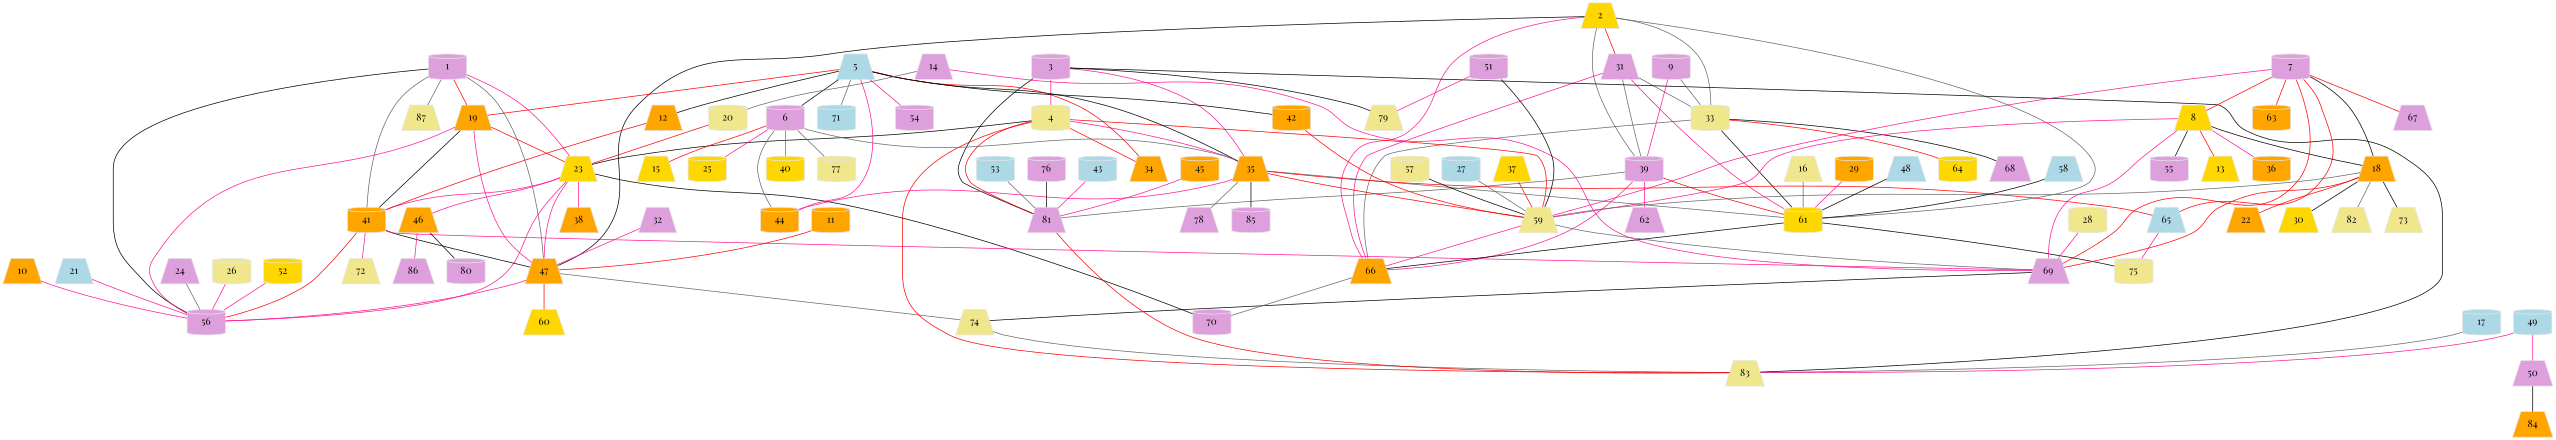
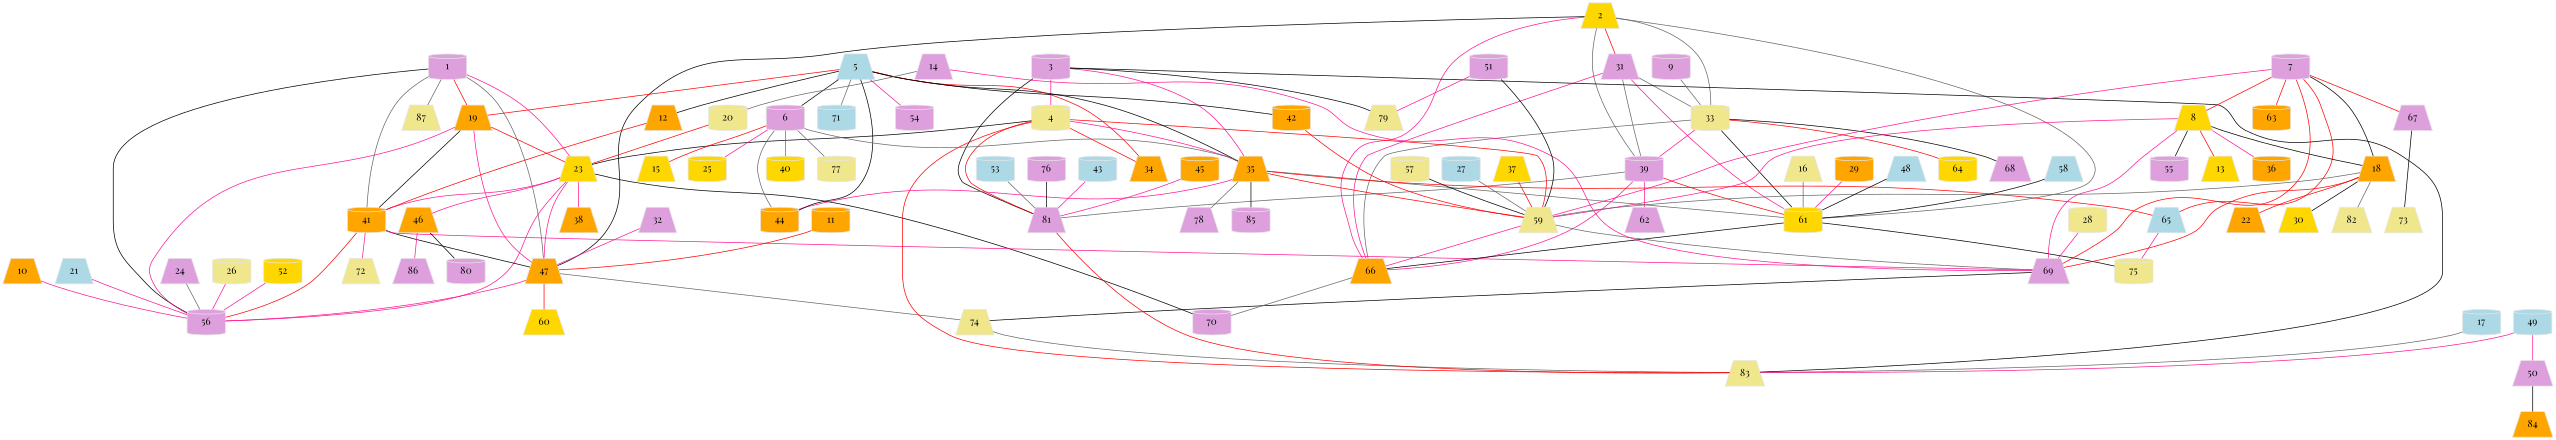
(1658, 118) -> (1677, 143)
(869, 166) -> (869, 166)
(2390, 195) -> (2408, 169)
